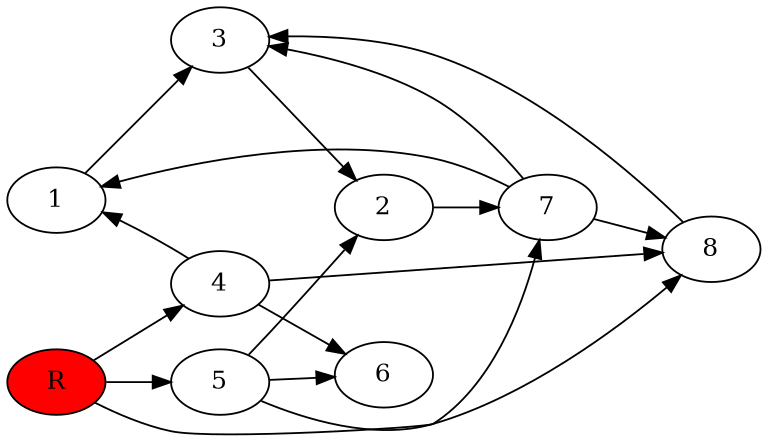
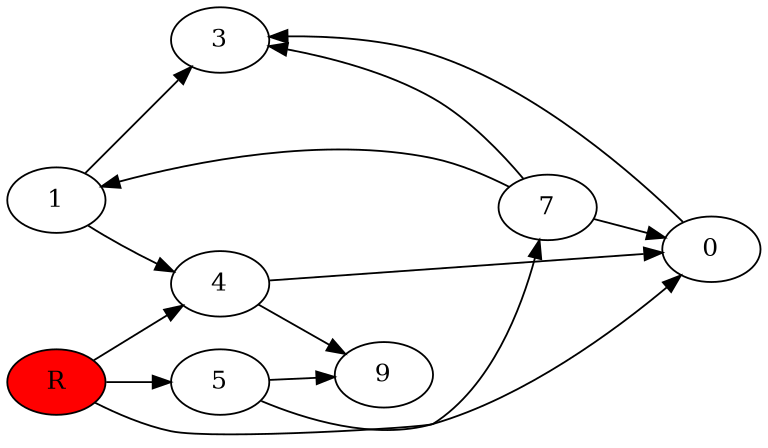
(384, 207) -> none
(155, 238) -> (122, 246)
(711, 249) -> (711, 249)
(384, 375) -> (384, 375)
